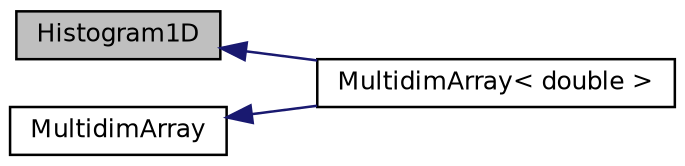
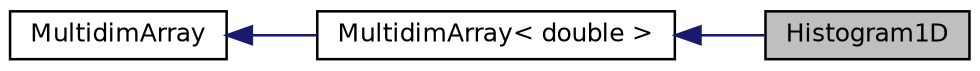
(282, 56) -> (733, 35)
